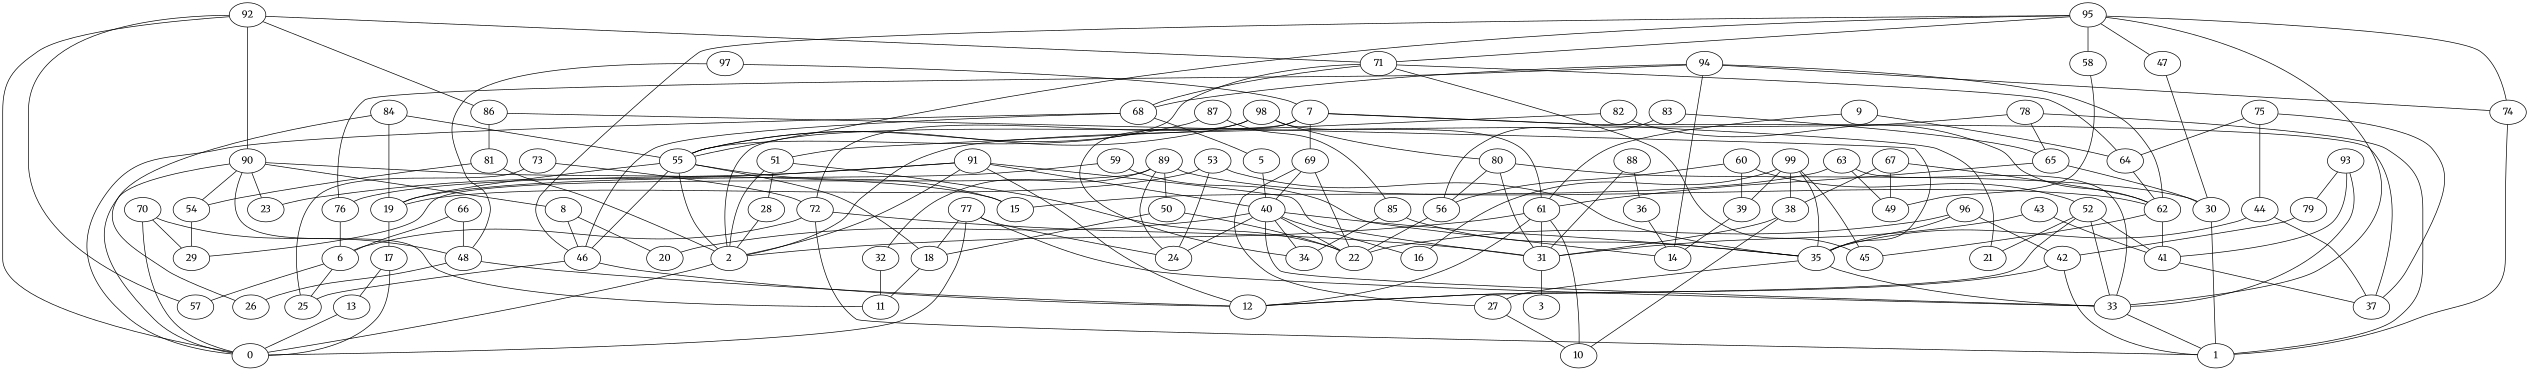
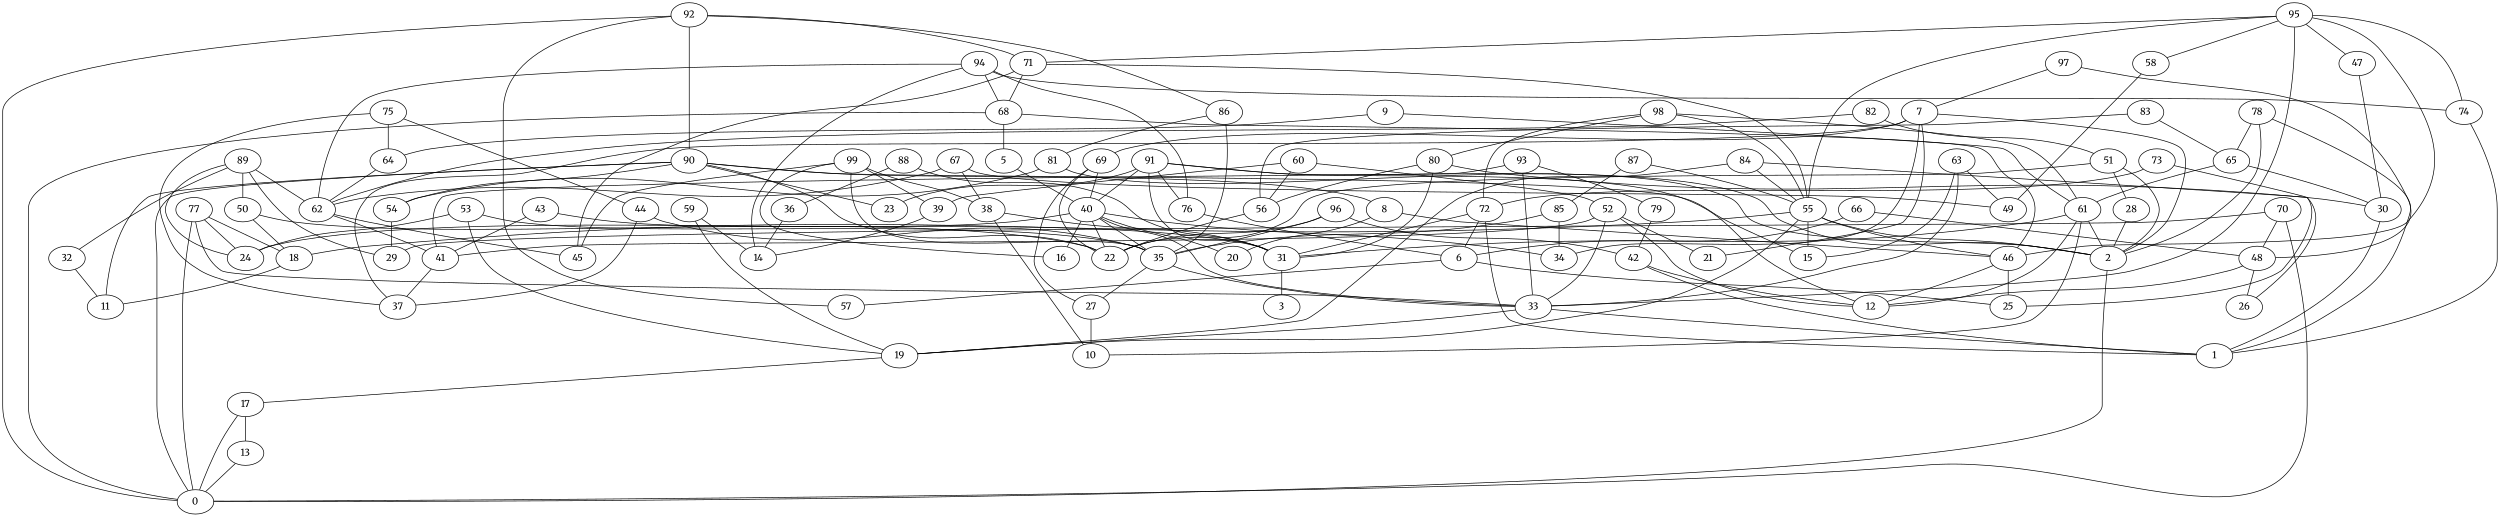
(1766, 80) -> none
none -> (846, 220)
none -> (1217, 335)
